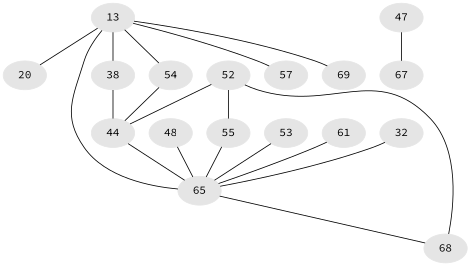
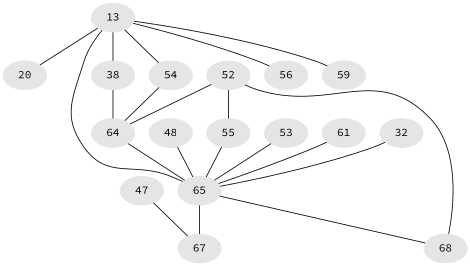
(286, 75) -> (286, 75)
(344, 75) -> (344, 75)
(113, 133) -> (113, 133)
none -> (200, 220)
